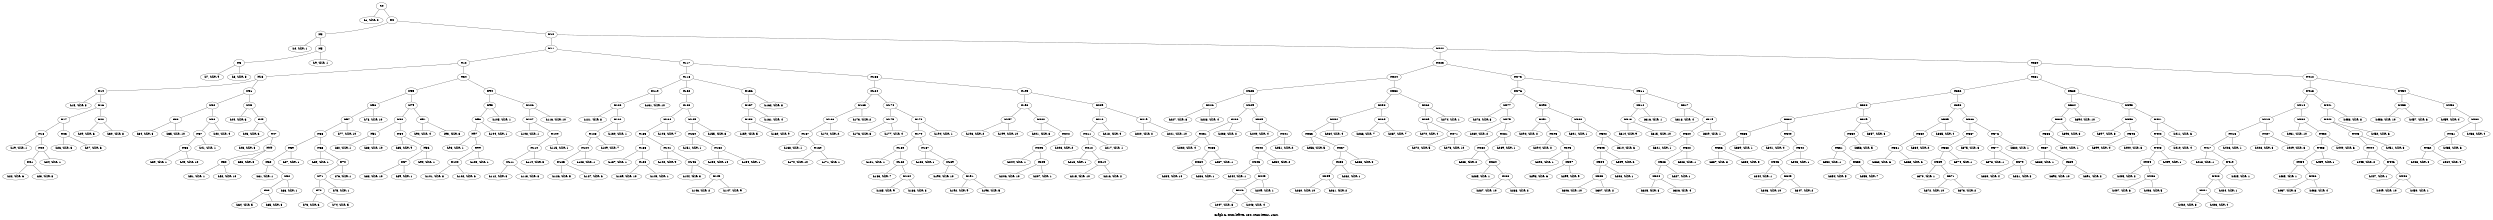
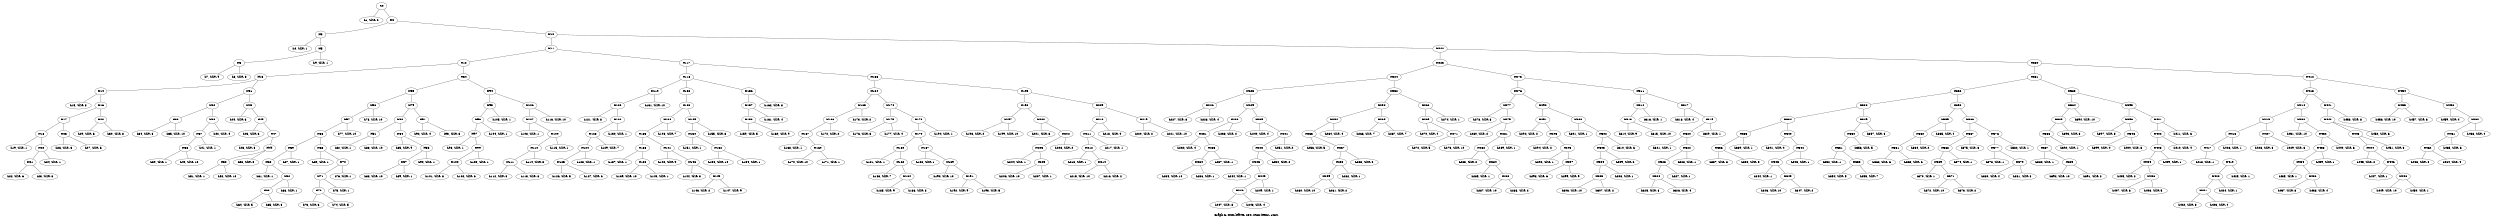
(2219, 155) -> none
